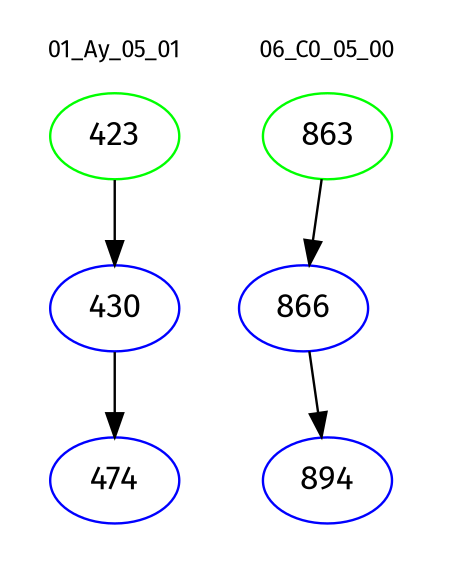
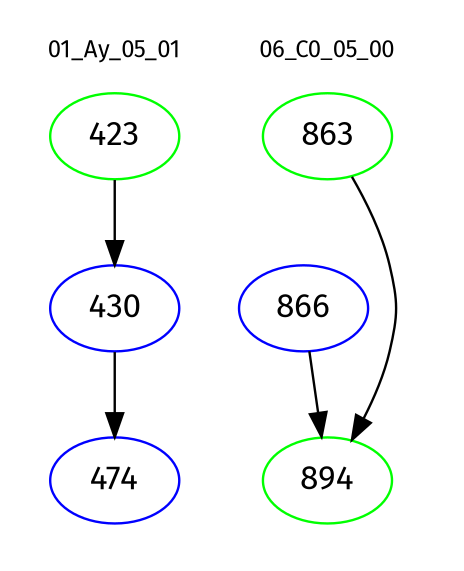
(317, 210) -> (395, 296)
(327, 480) -> (327, 480)
